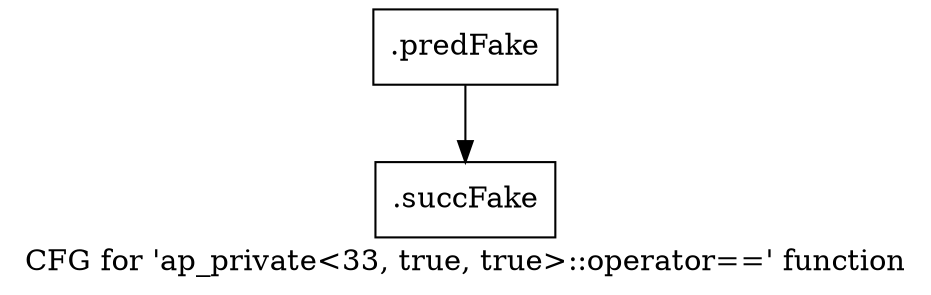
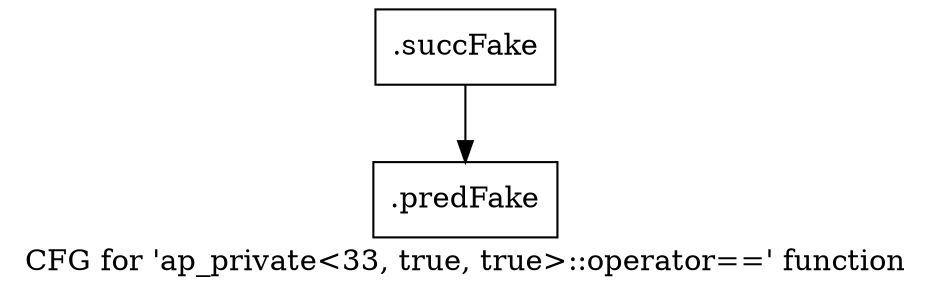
(465, 113) -> (465, 113)
